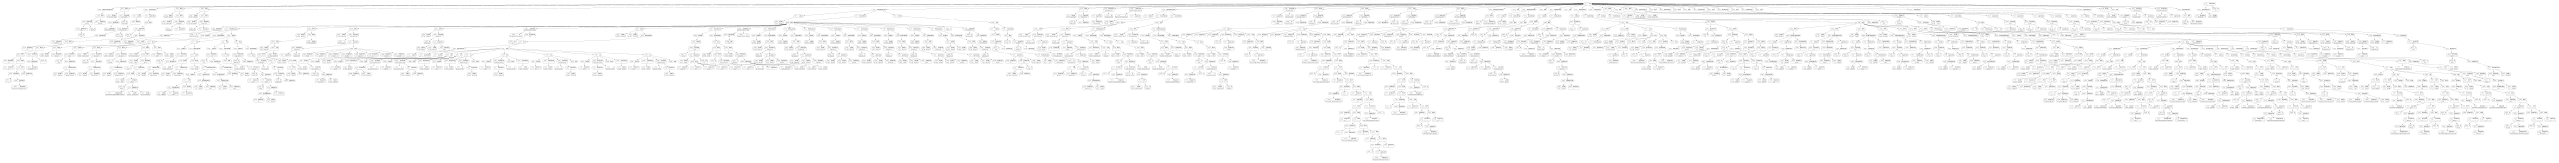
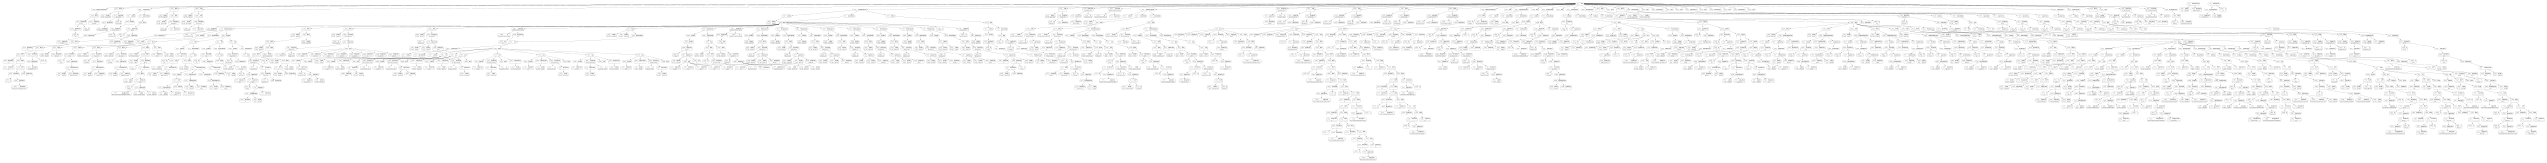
(171, 61) -> none
